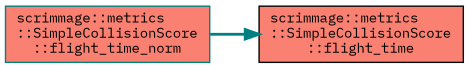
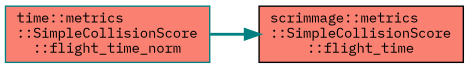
(108, 34) -> (108, 34)
